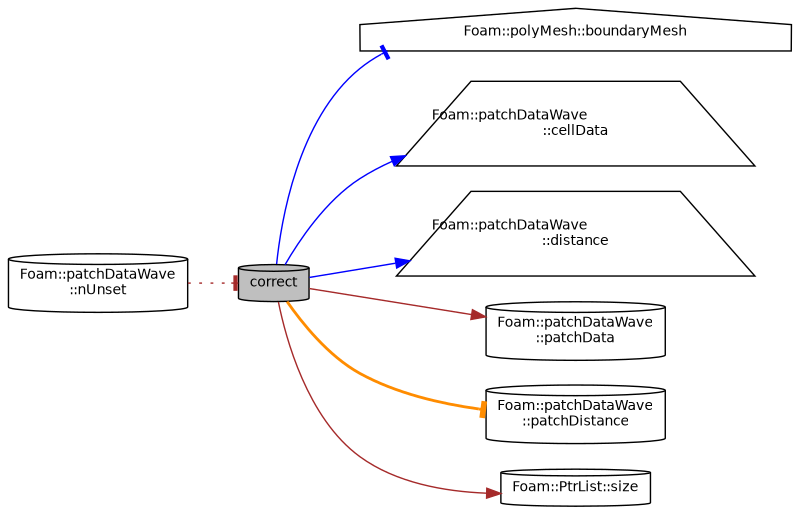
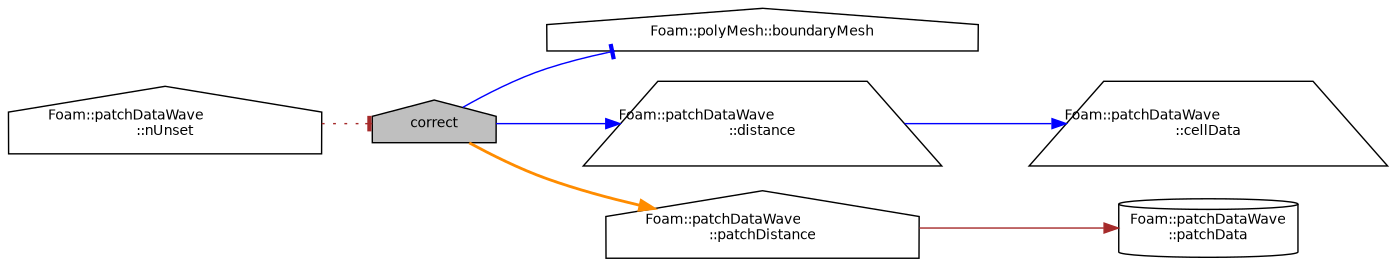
(330, 204) -> (978, 124)
(98, 283) -> (165, 124)
(274, 283) -> (434, 124)
(390, 302) -> (1012, 228)
(370, 378) -> (552, 181)
(576, 414) -> (763, 228)
(576, 488) -> none
